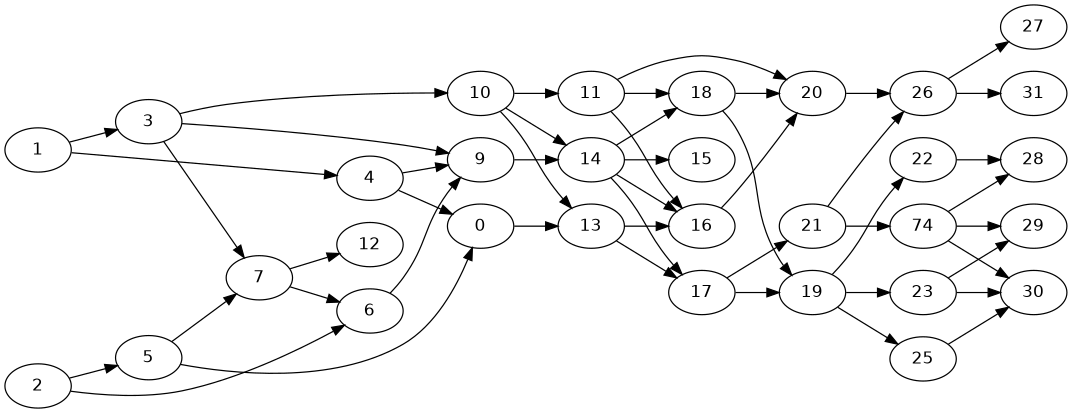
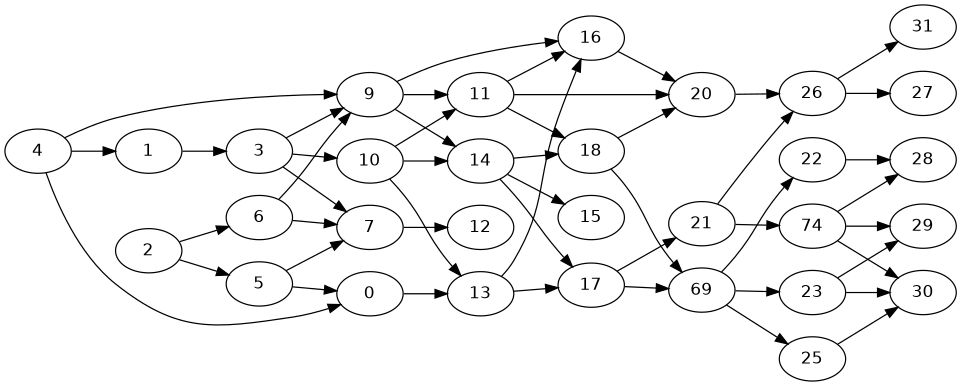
none -> (419, 95)
(198, 164) -> (87, 151)
(641, 190) -> (469, 56)
(309, 293) -> (308, 222)
(812, 293) -> (702, 290)
